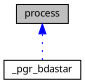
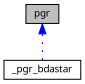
(42, 14) -> (42, 14)
